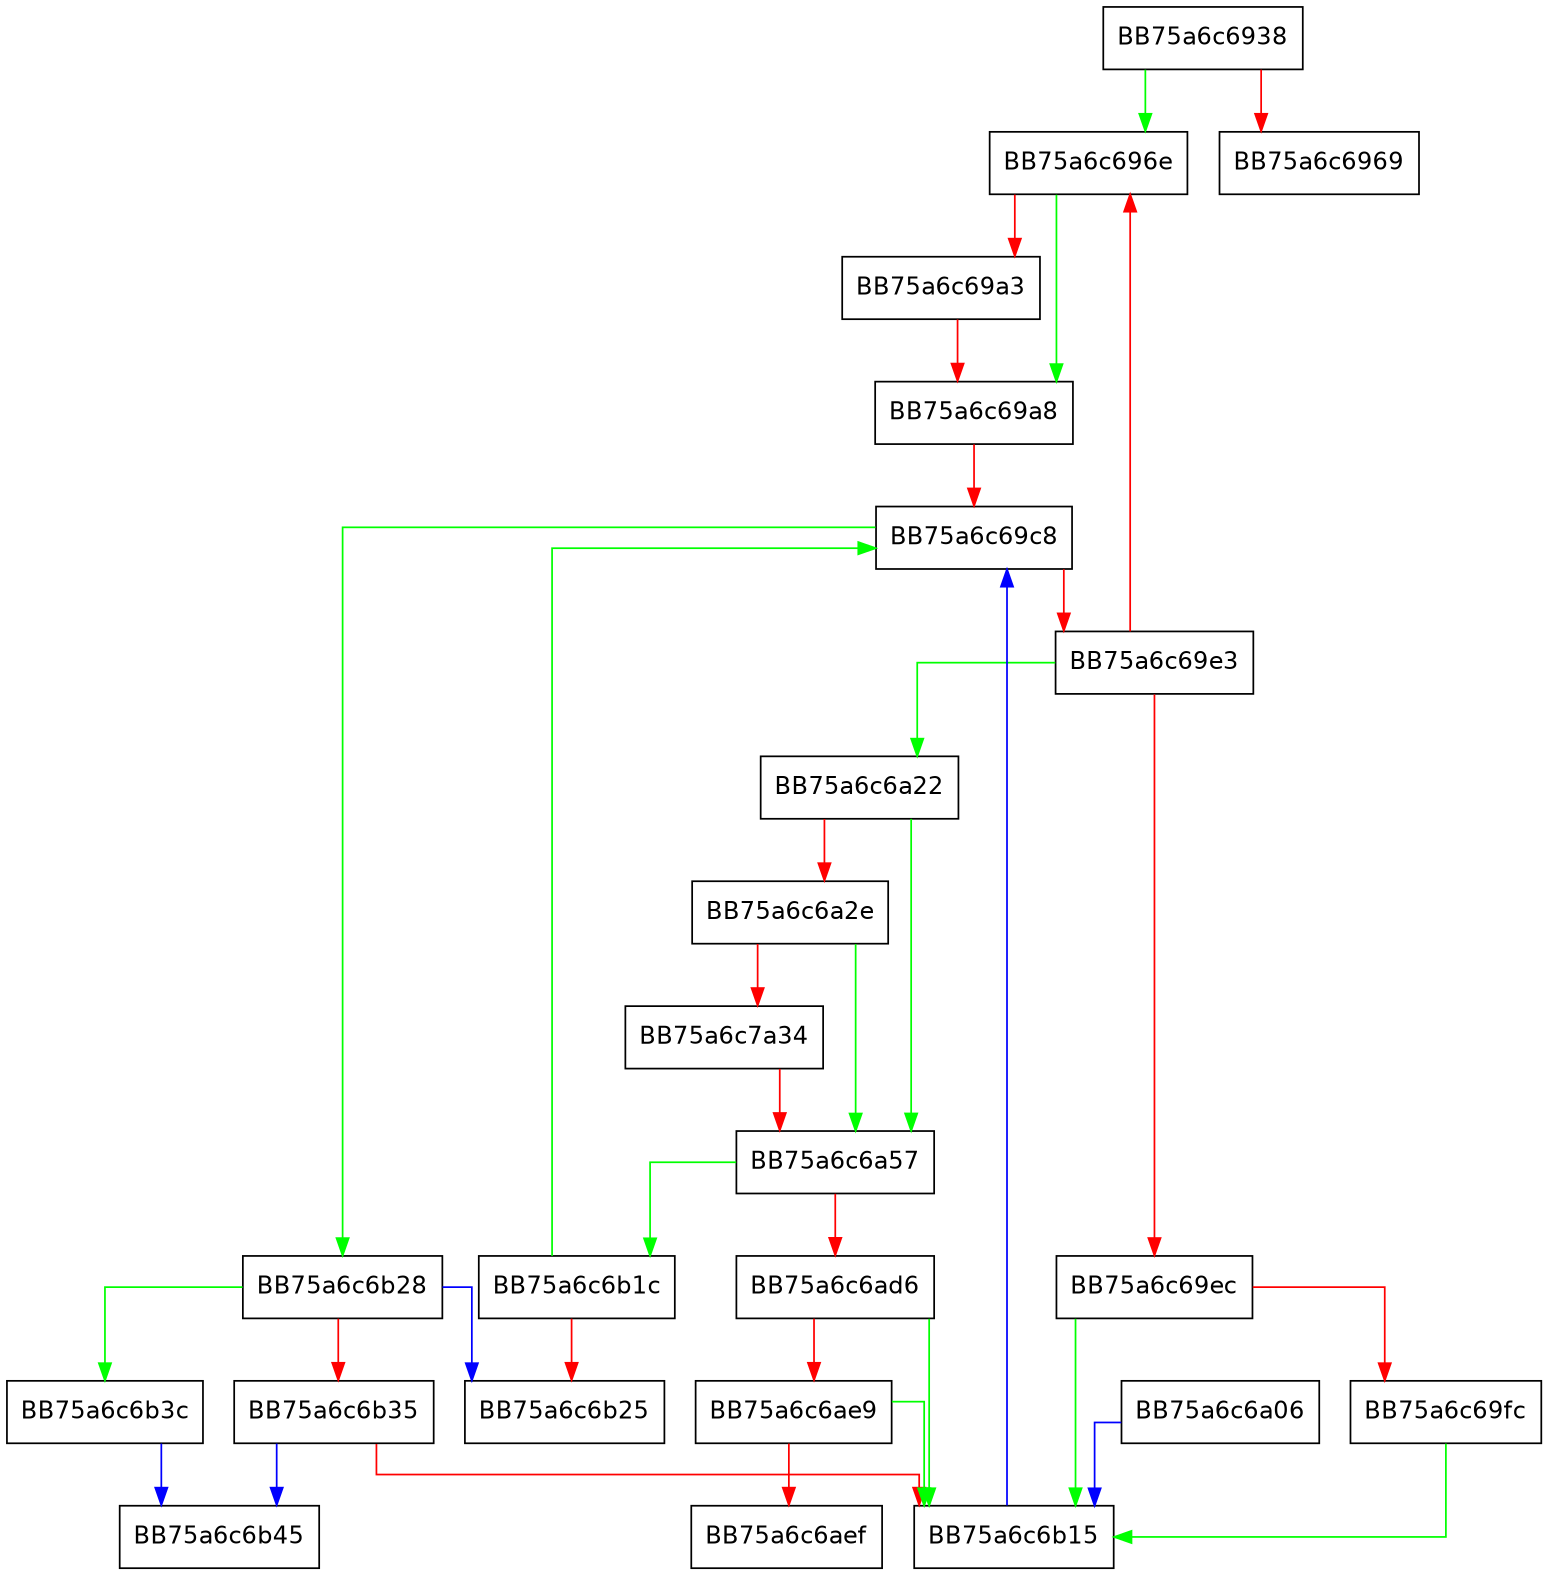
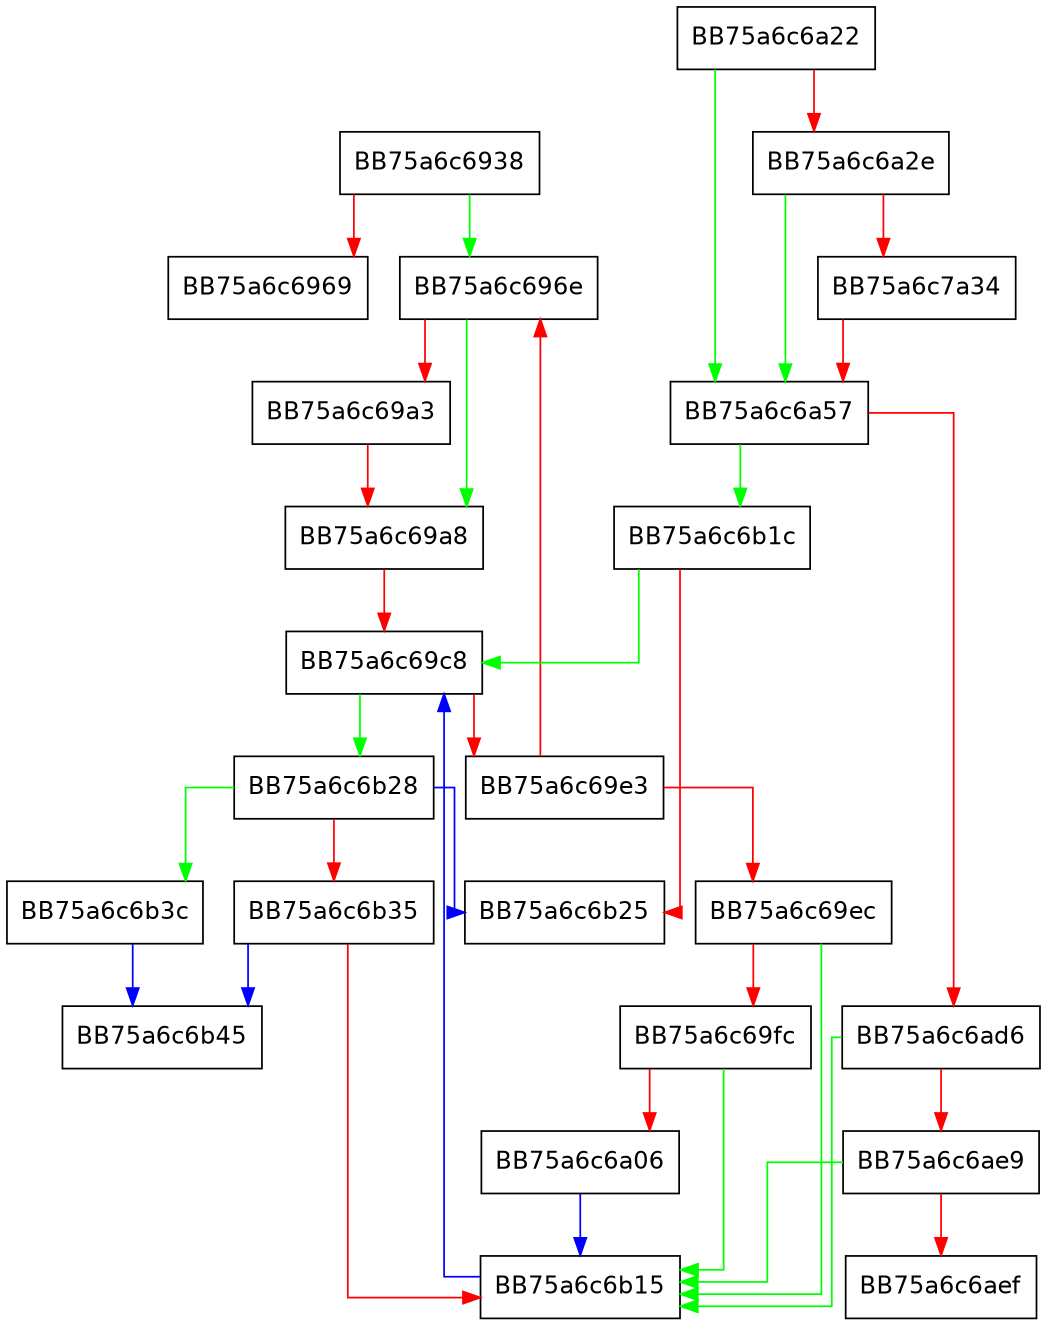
(948, 663) -> none
none -> (650, 1091)
